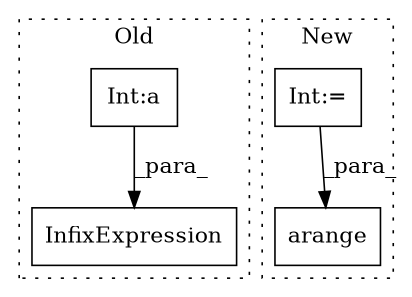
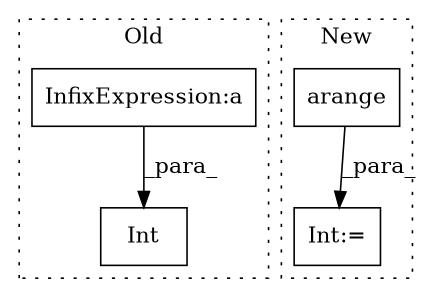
(134, 98) -> (144, 98)
(322, 159) -> (343, 159)
(134, 237) -> (144, 237)
